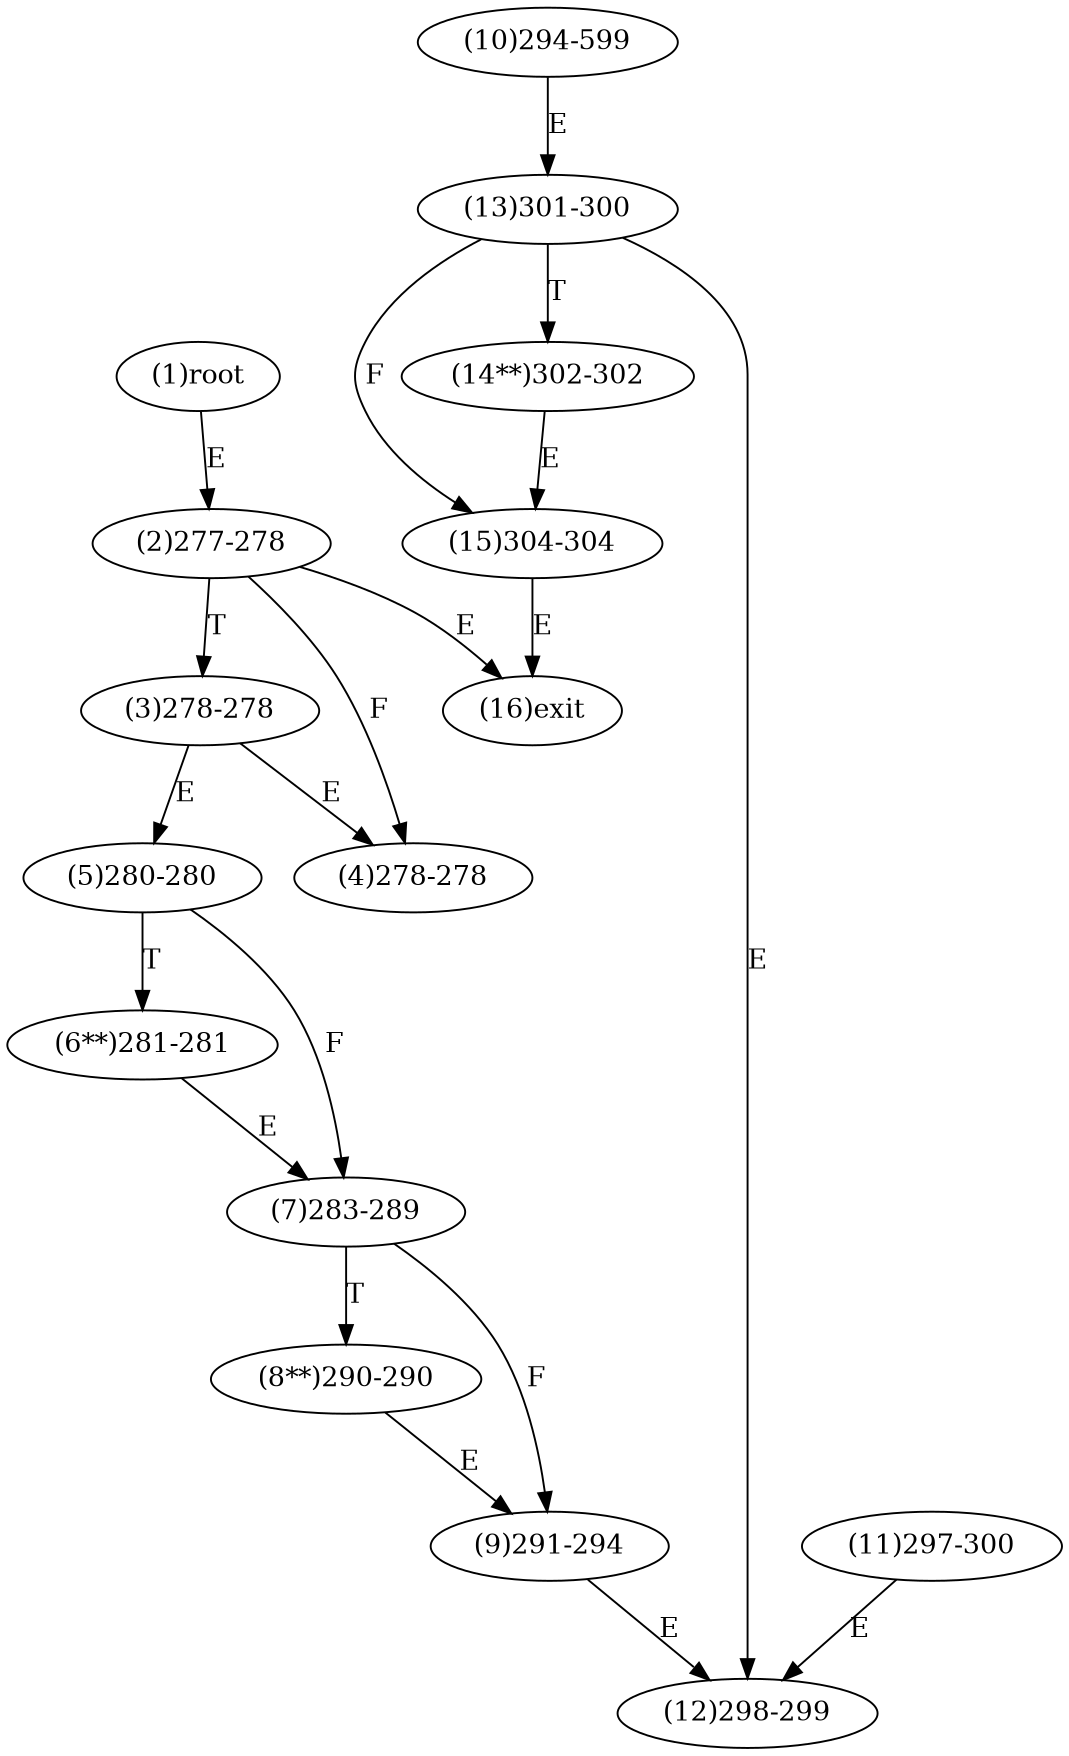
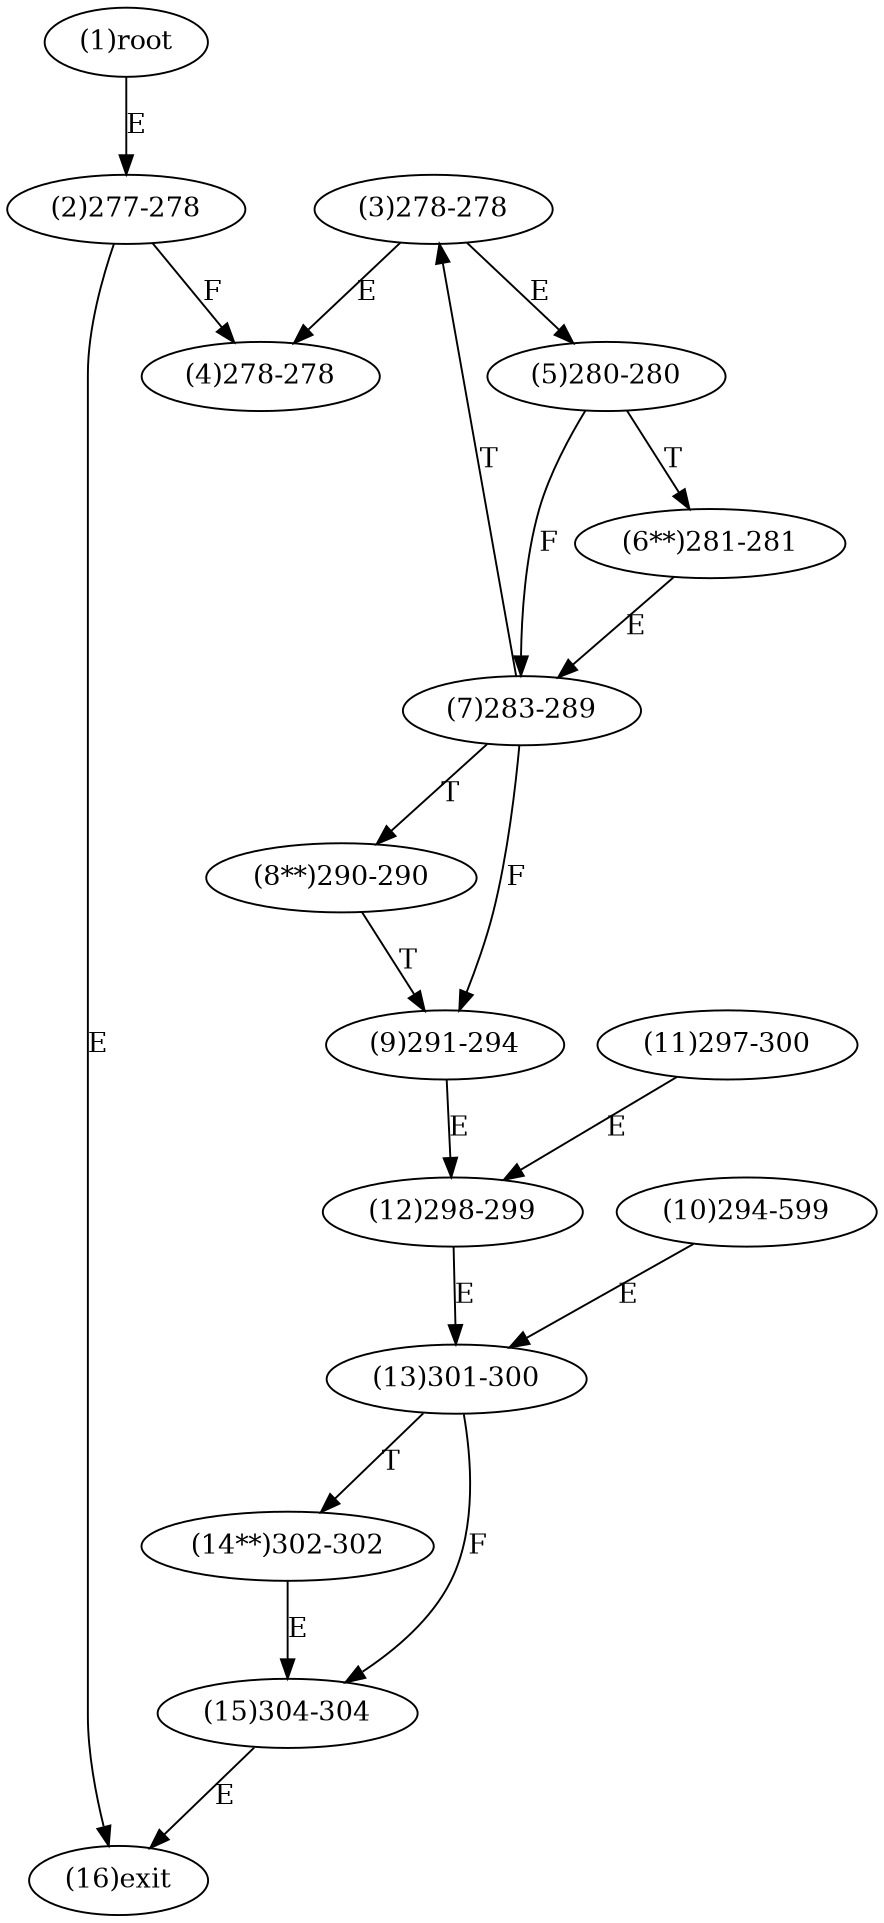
(207, 618) -> (480, 470)
(748, 919) -> (455, 1286)
(470, 1463) -> (409, 961)
